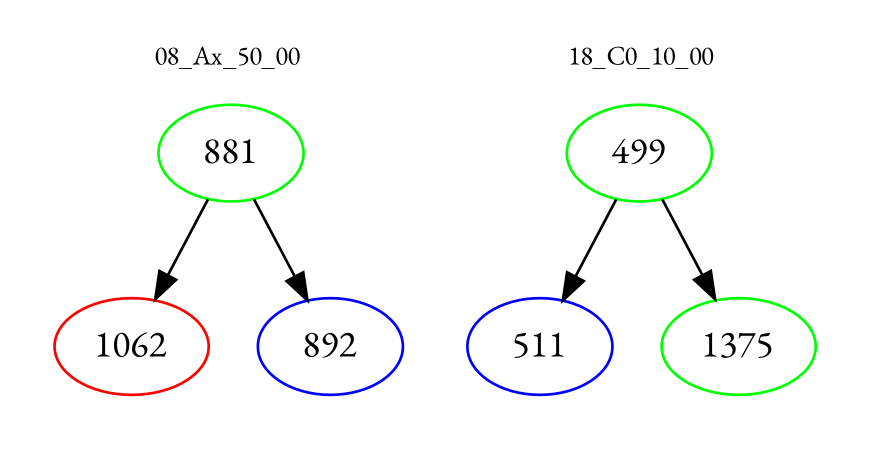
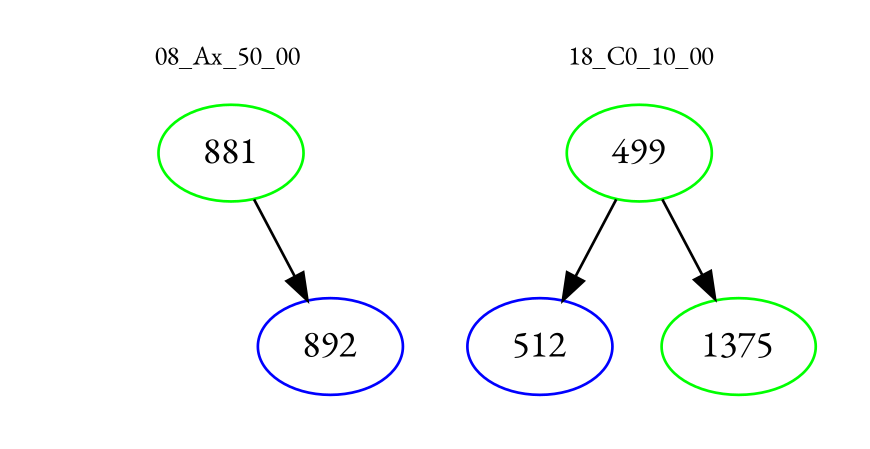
(132, 347) -> none
(540, 347) -> (540, 347)
